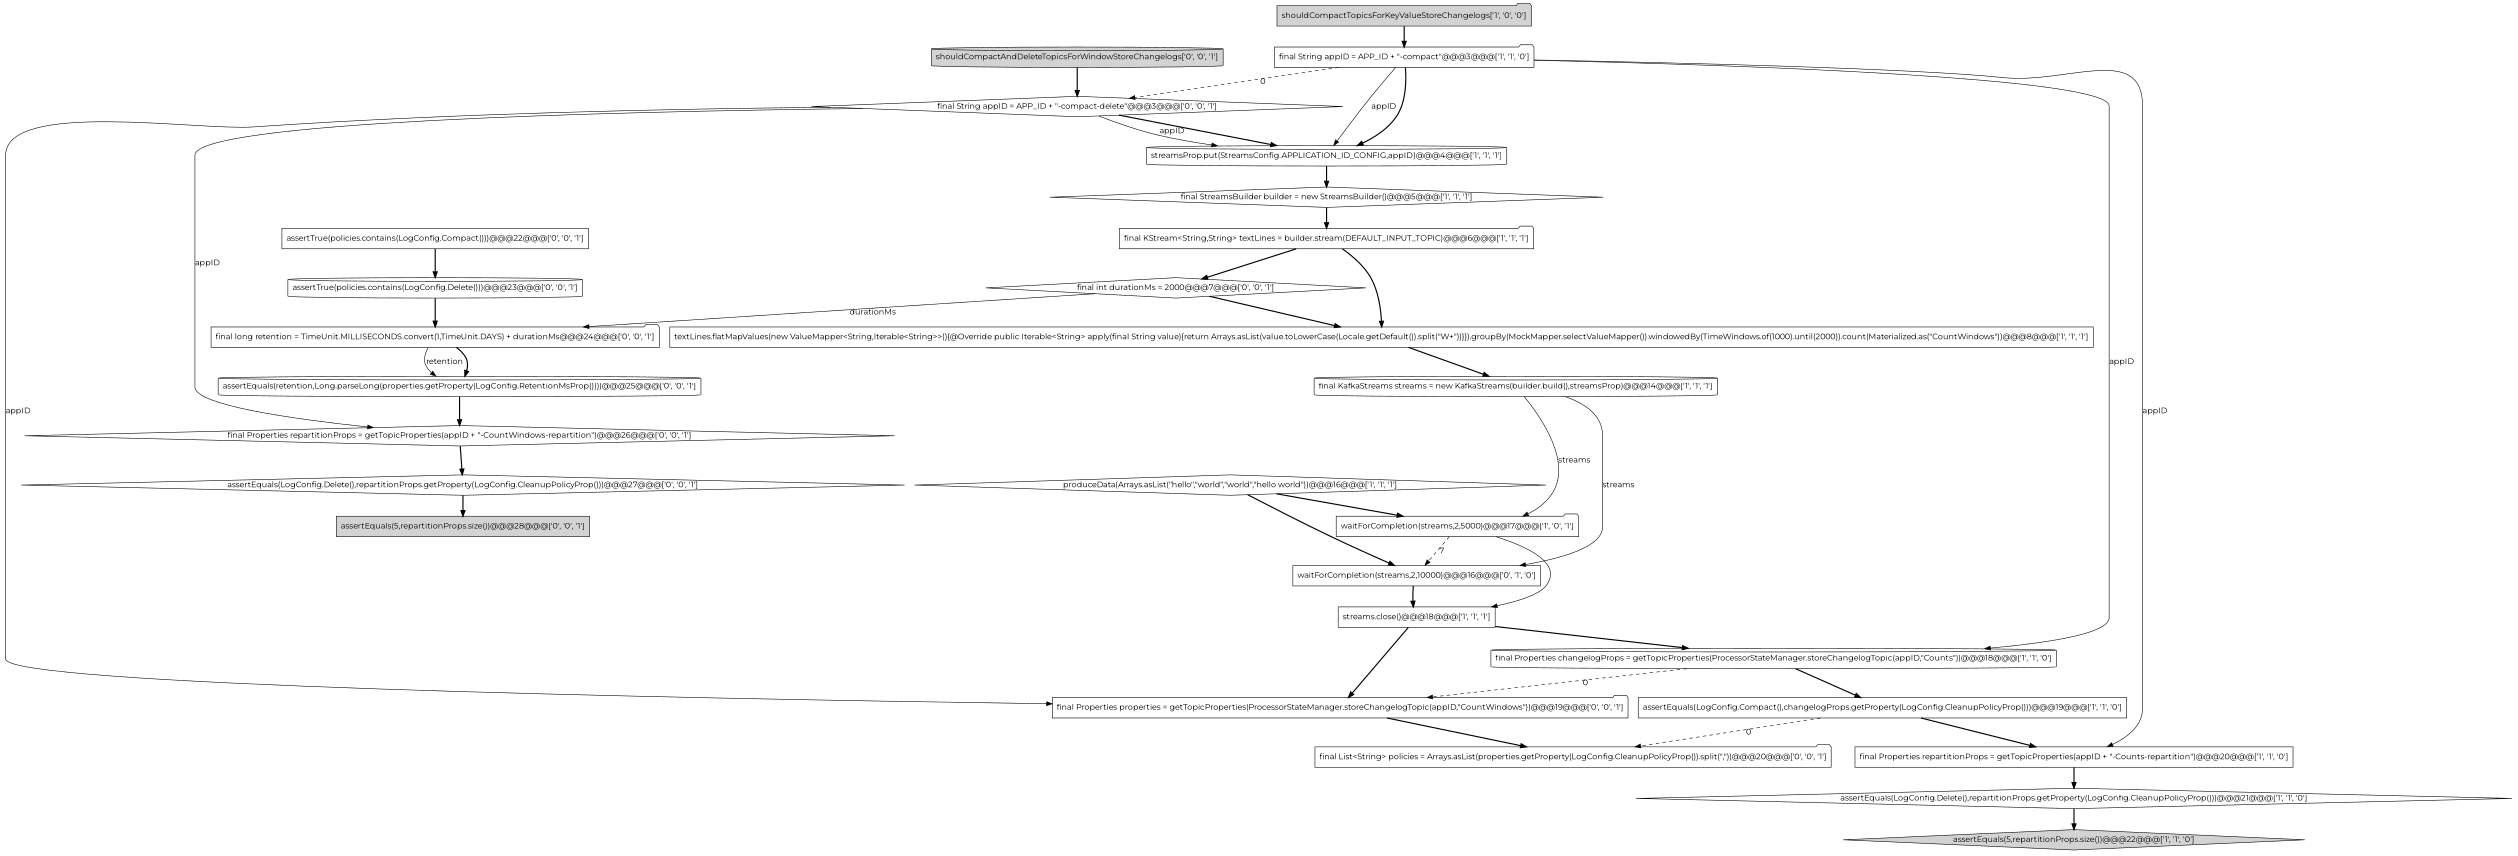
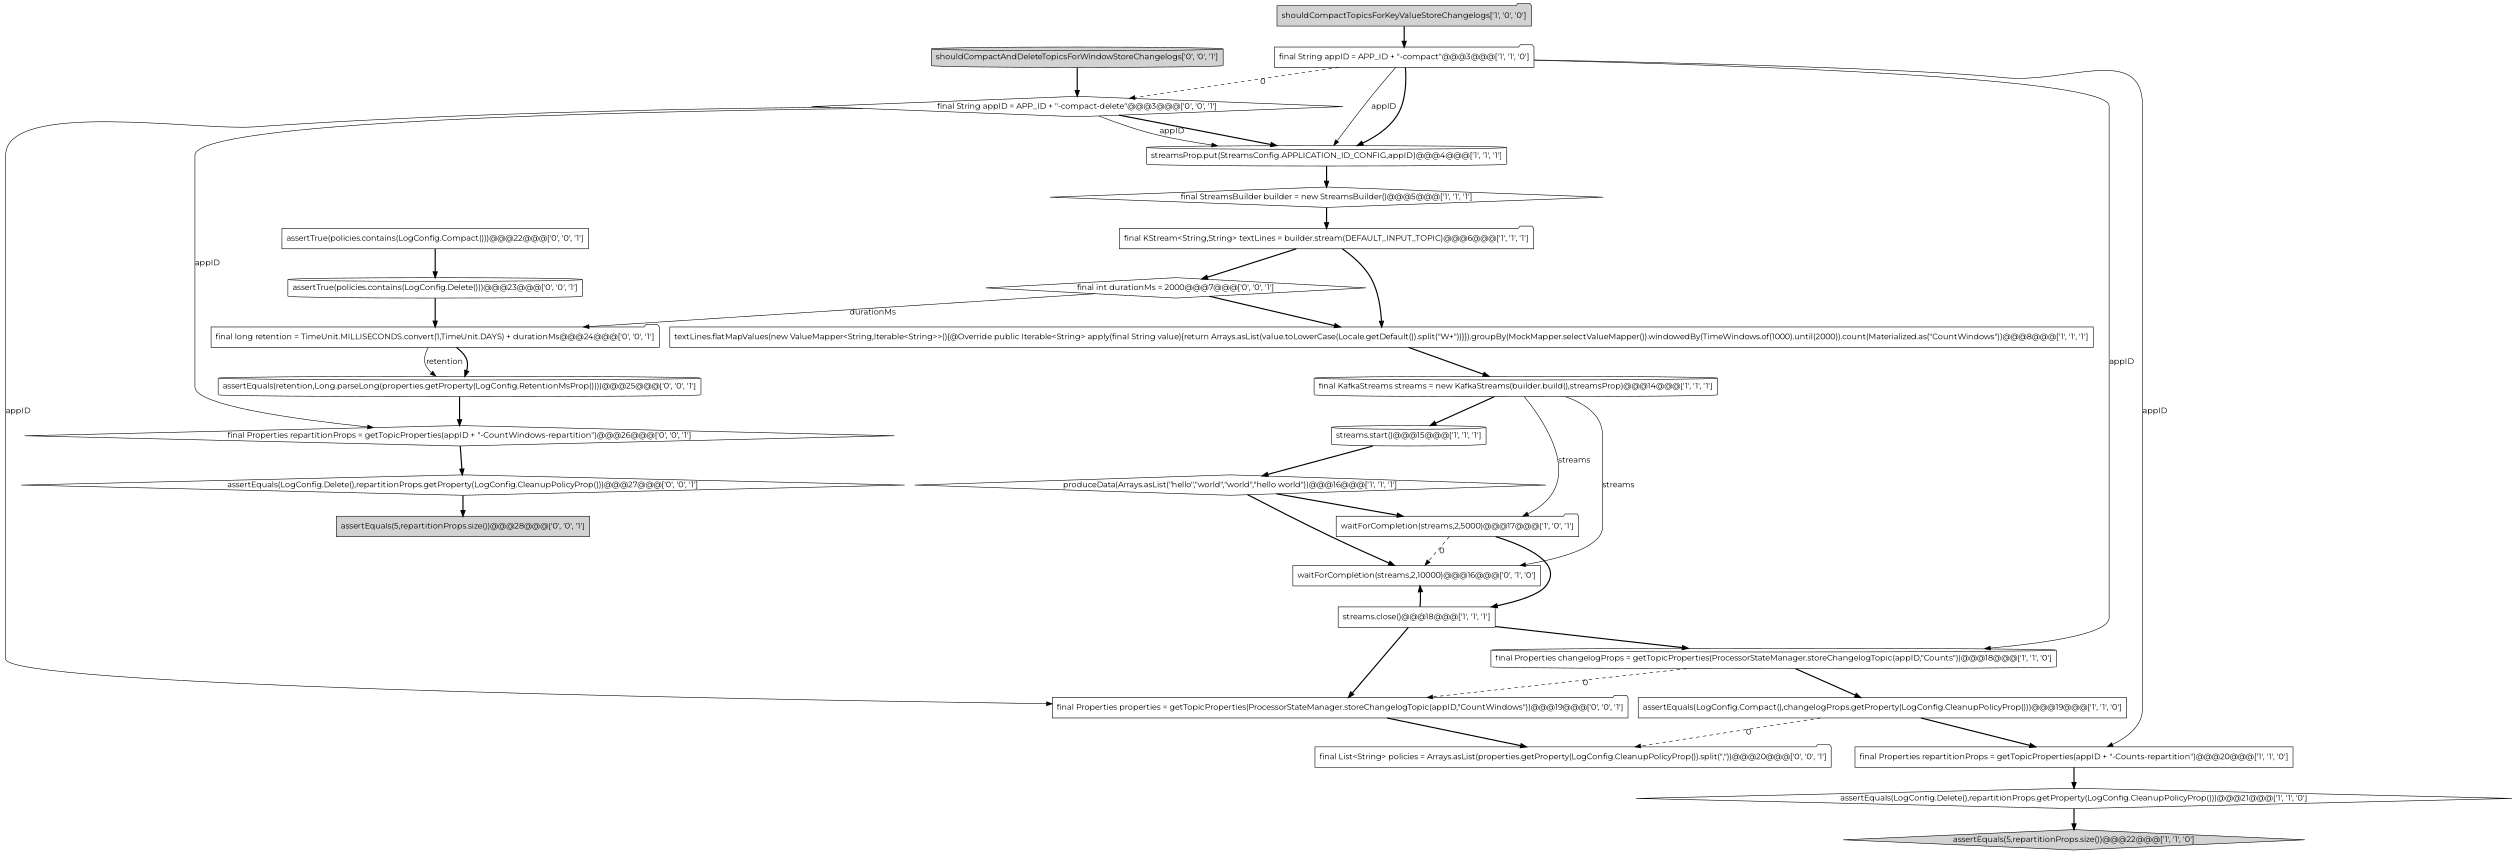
none -> (1409, 436)
(1442, 551) -> (1442, 551)
(1550, 572) -> (1550, 572)
(1413, 594) -> (1420, 599)
